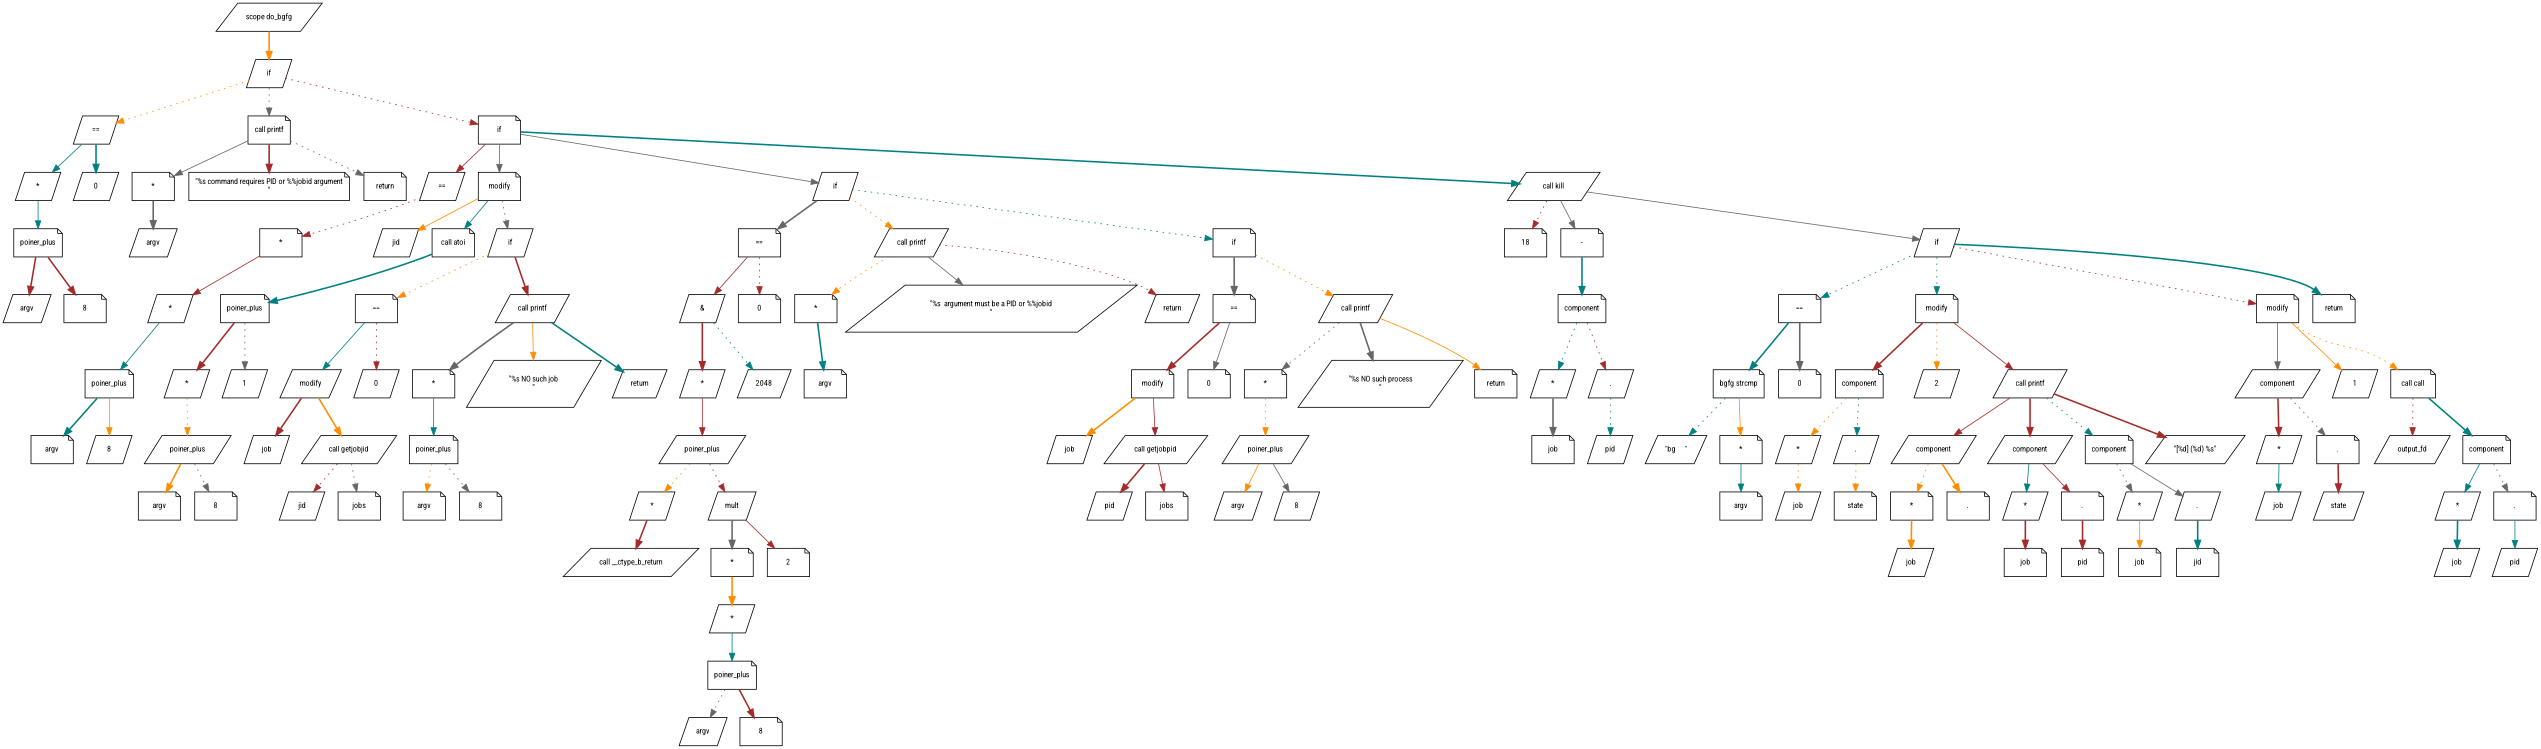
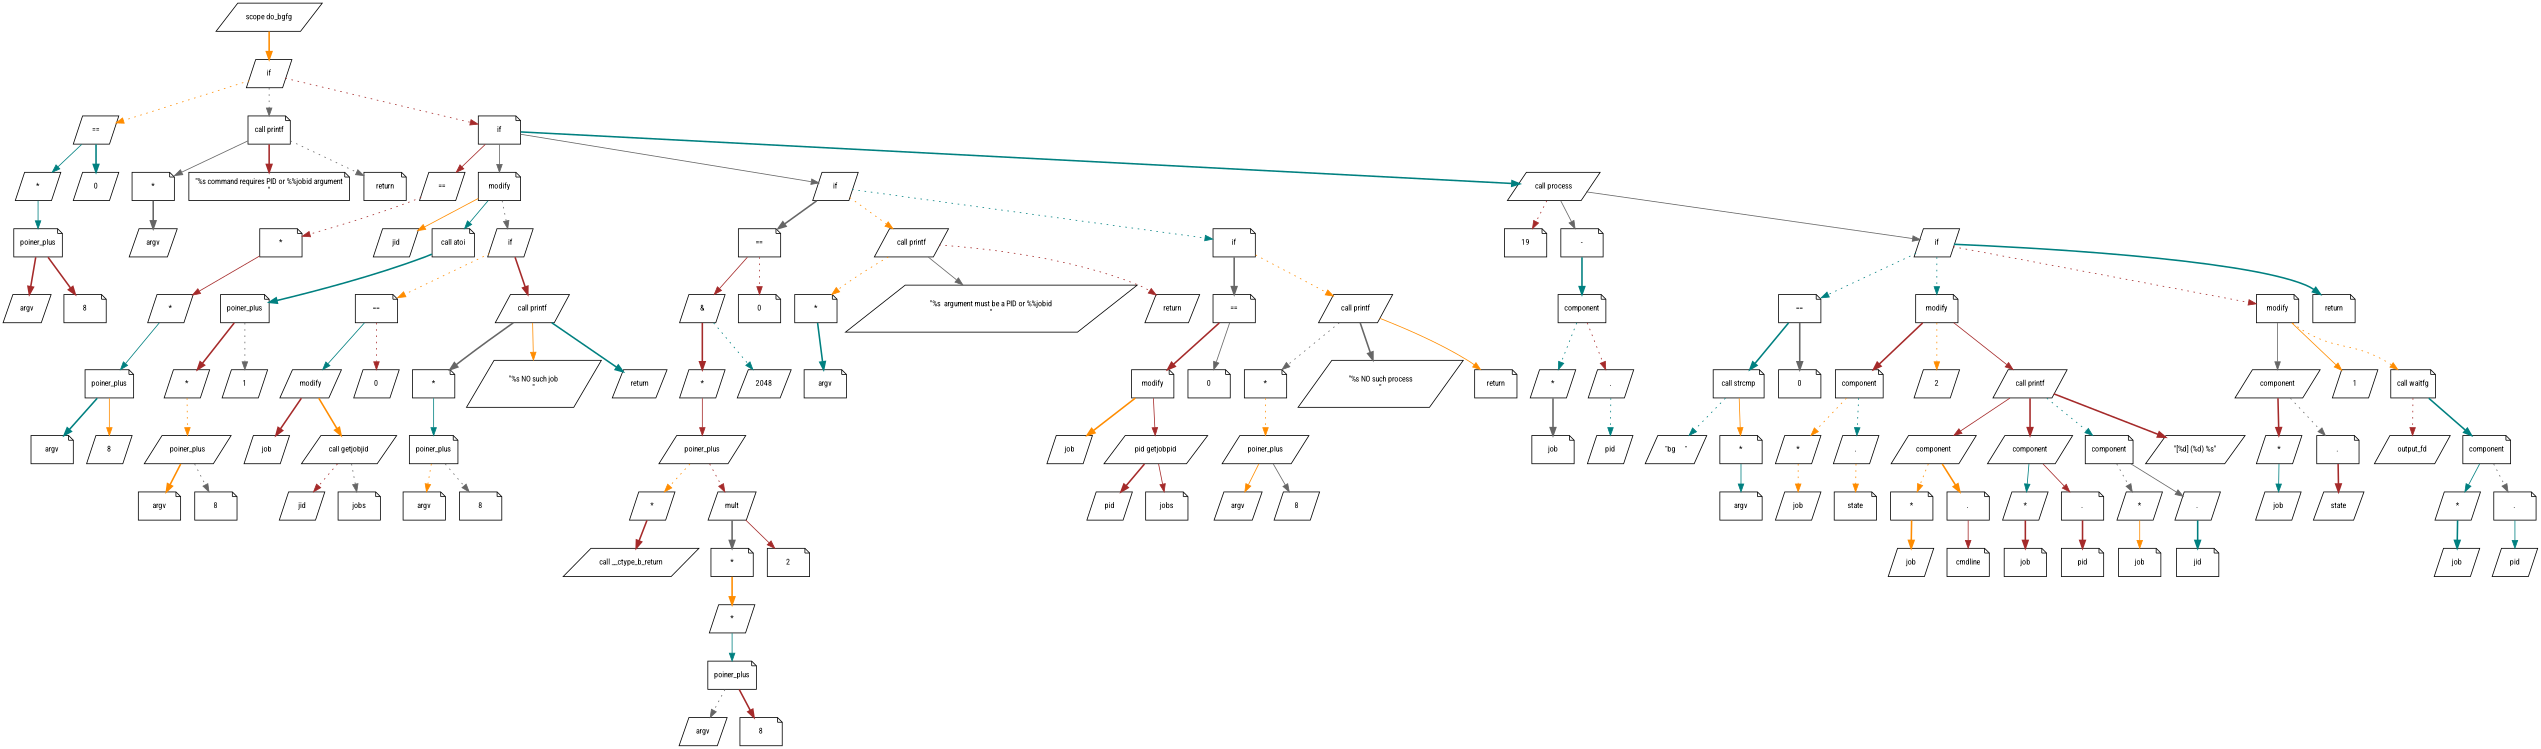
(1554, 186) -> (1554, 186)
(1526, 243) -> (1526, 243)
(1739, 384) -> (1739, 384)
(2413, 384) -> (2413, 384)
(1156, 450) -> (1156, 450)
none -> (1968, 562)
